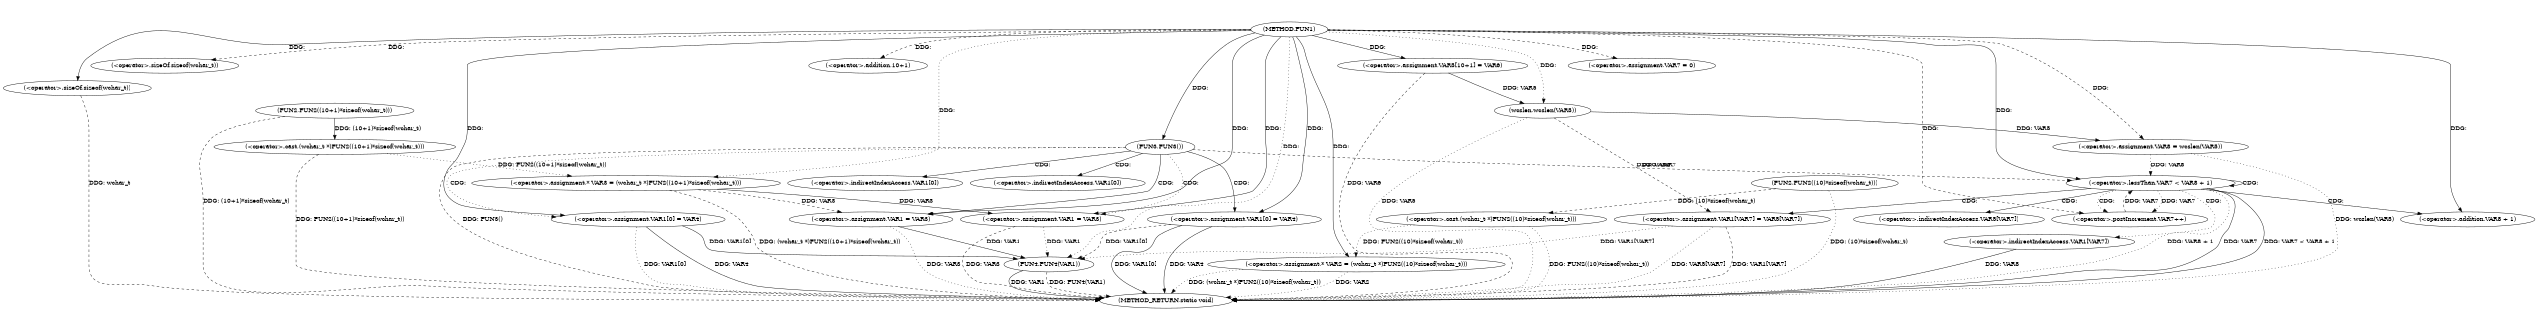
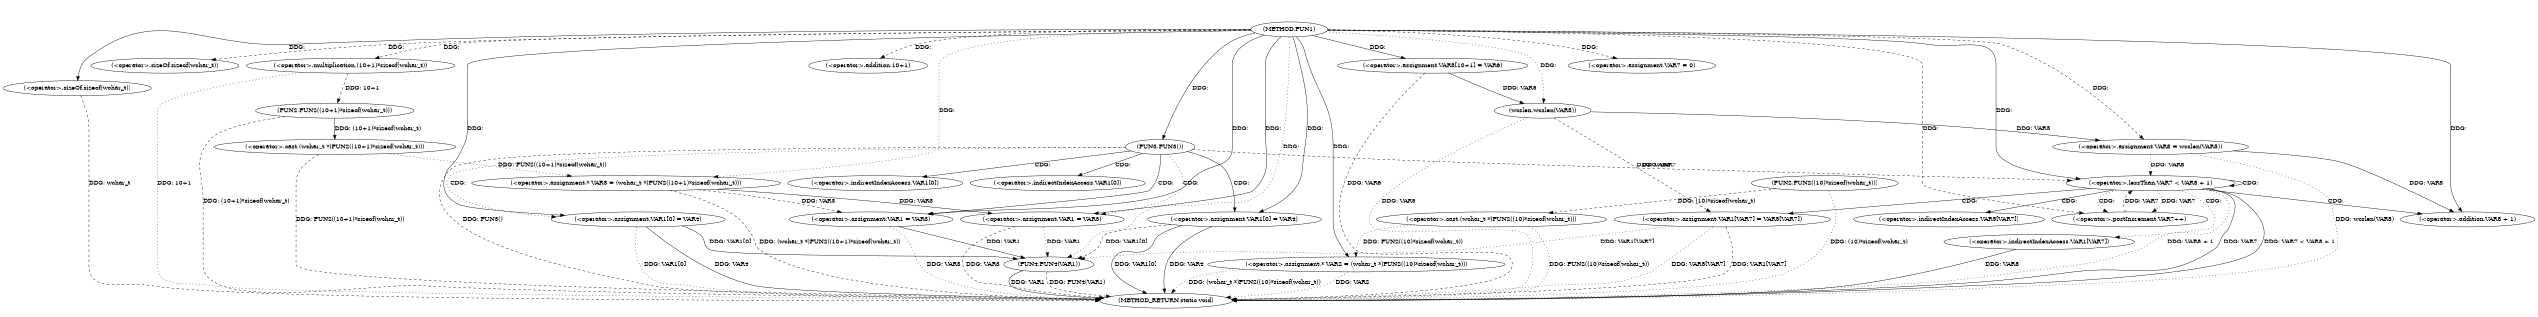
none -> (351, 66)
none -> (2346, 164)
